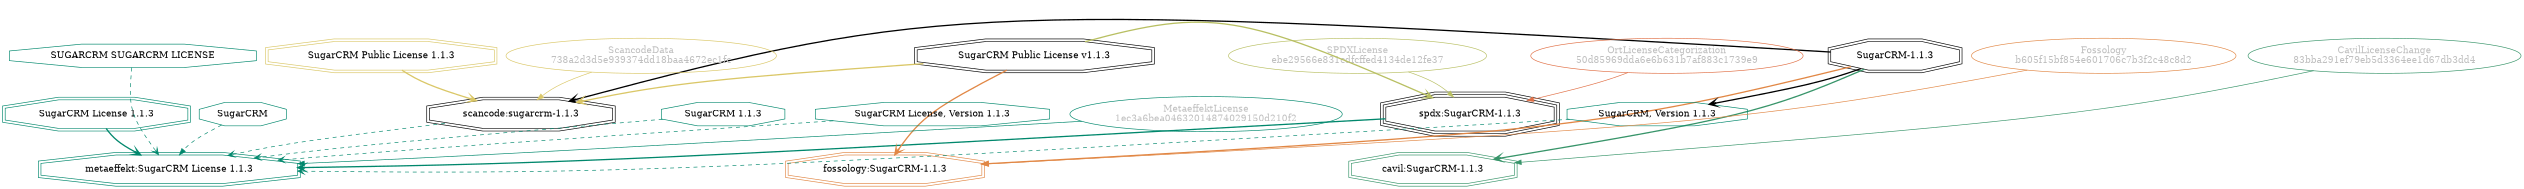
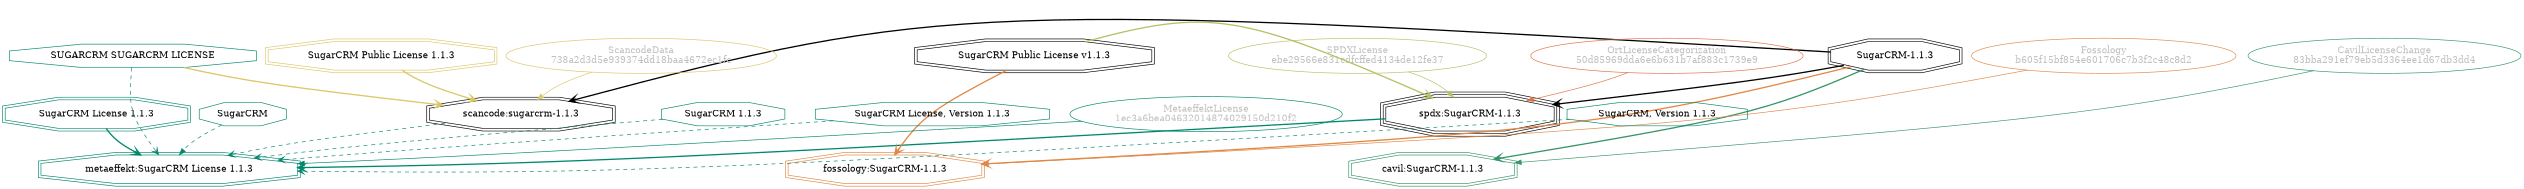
(753, 77) -> (310, 89)
(1789, 89) -> (1702, 87)
(1487, 131) -> (1487, 131)
